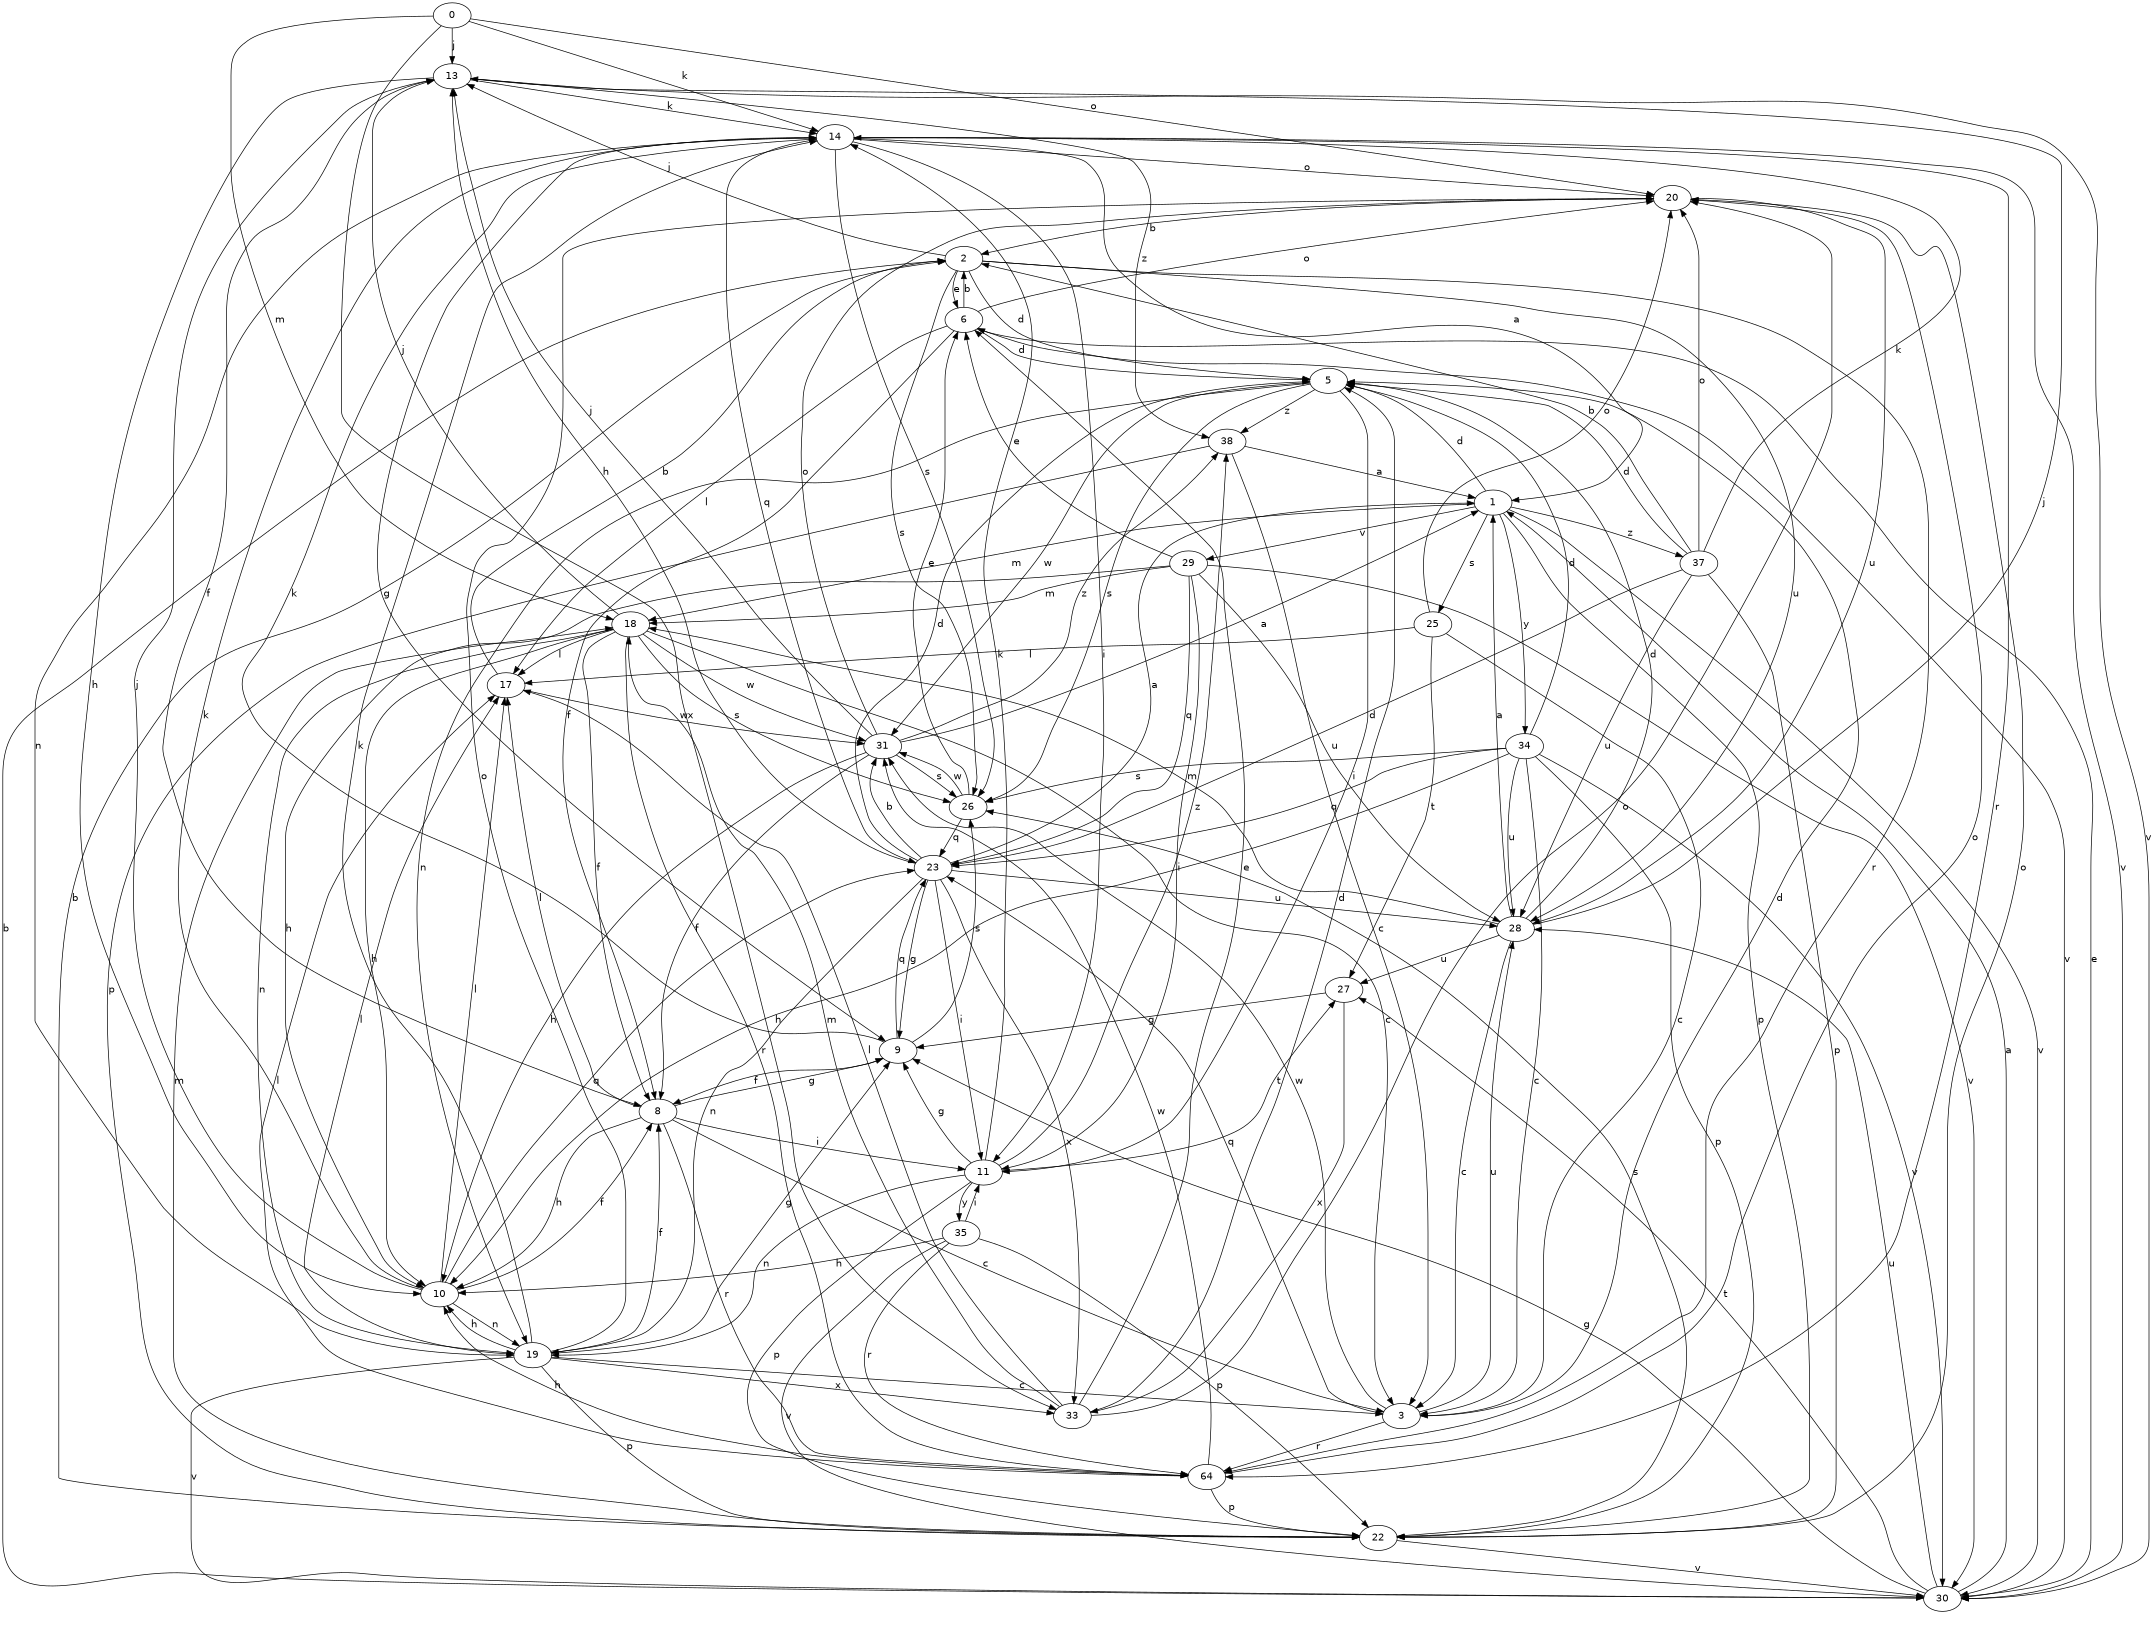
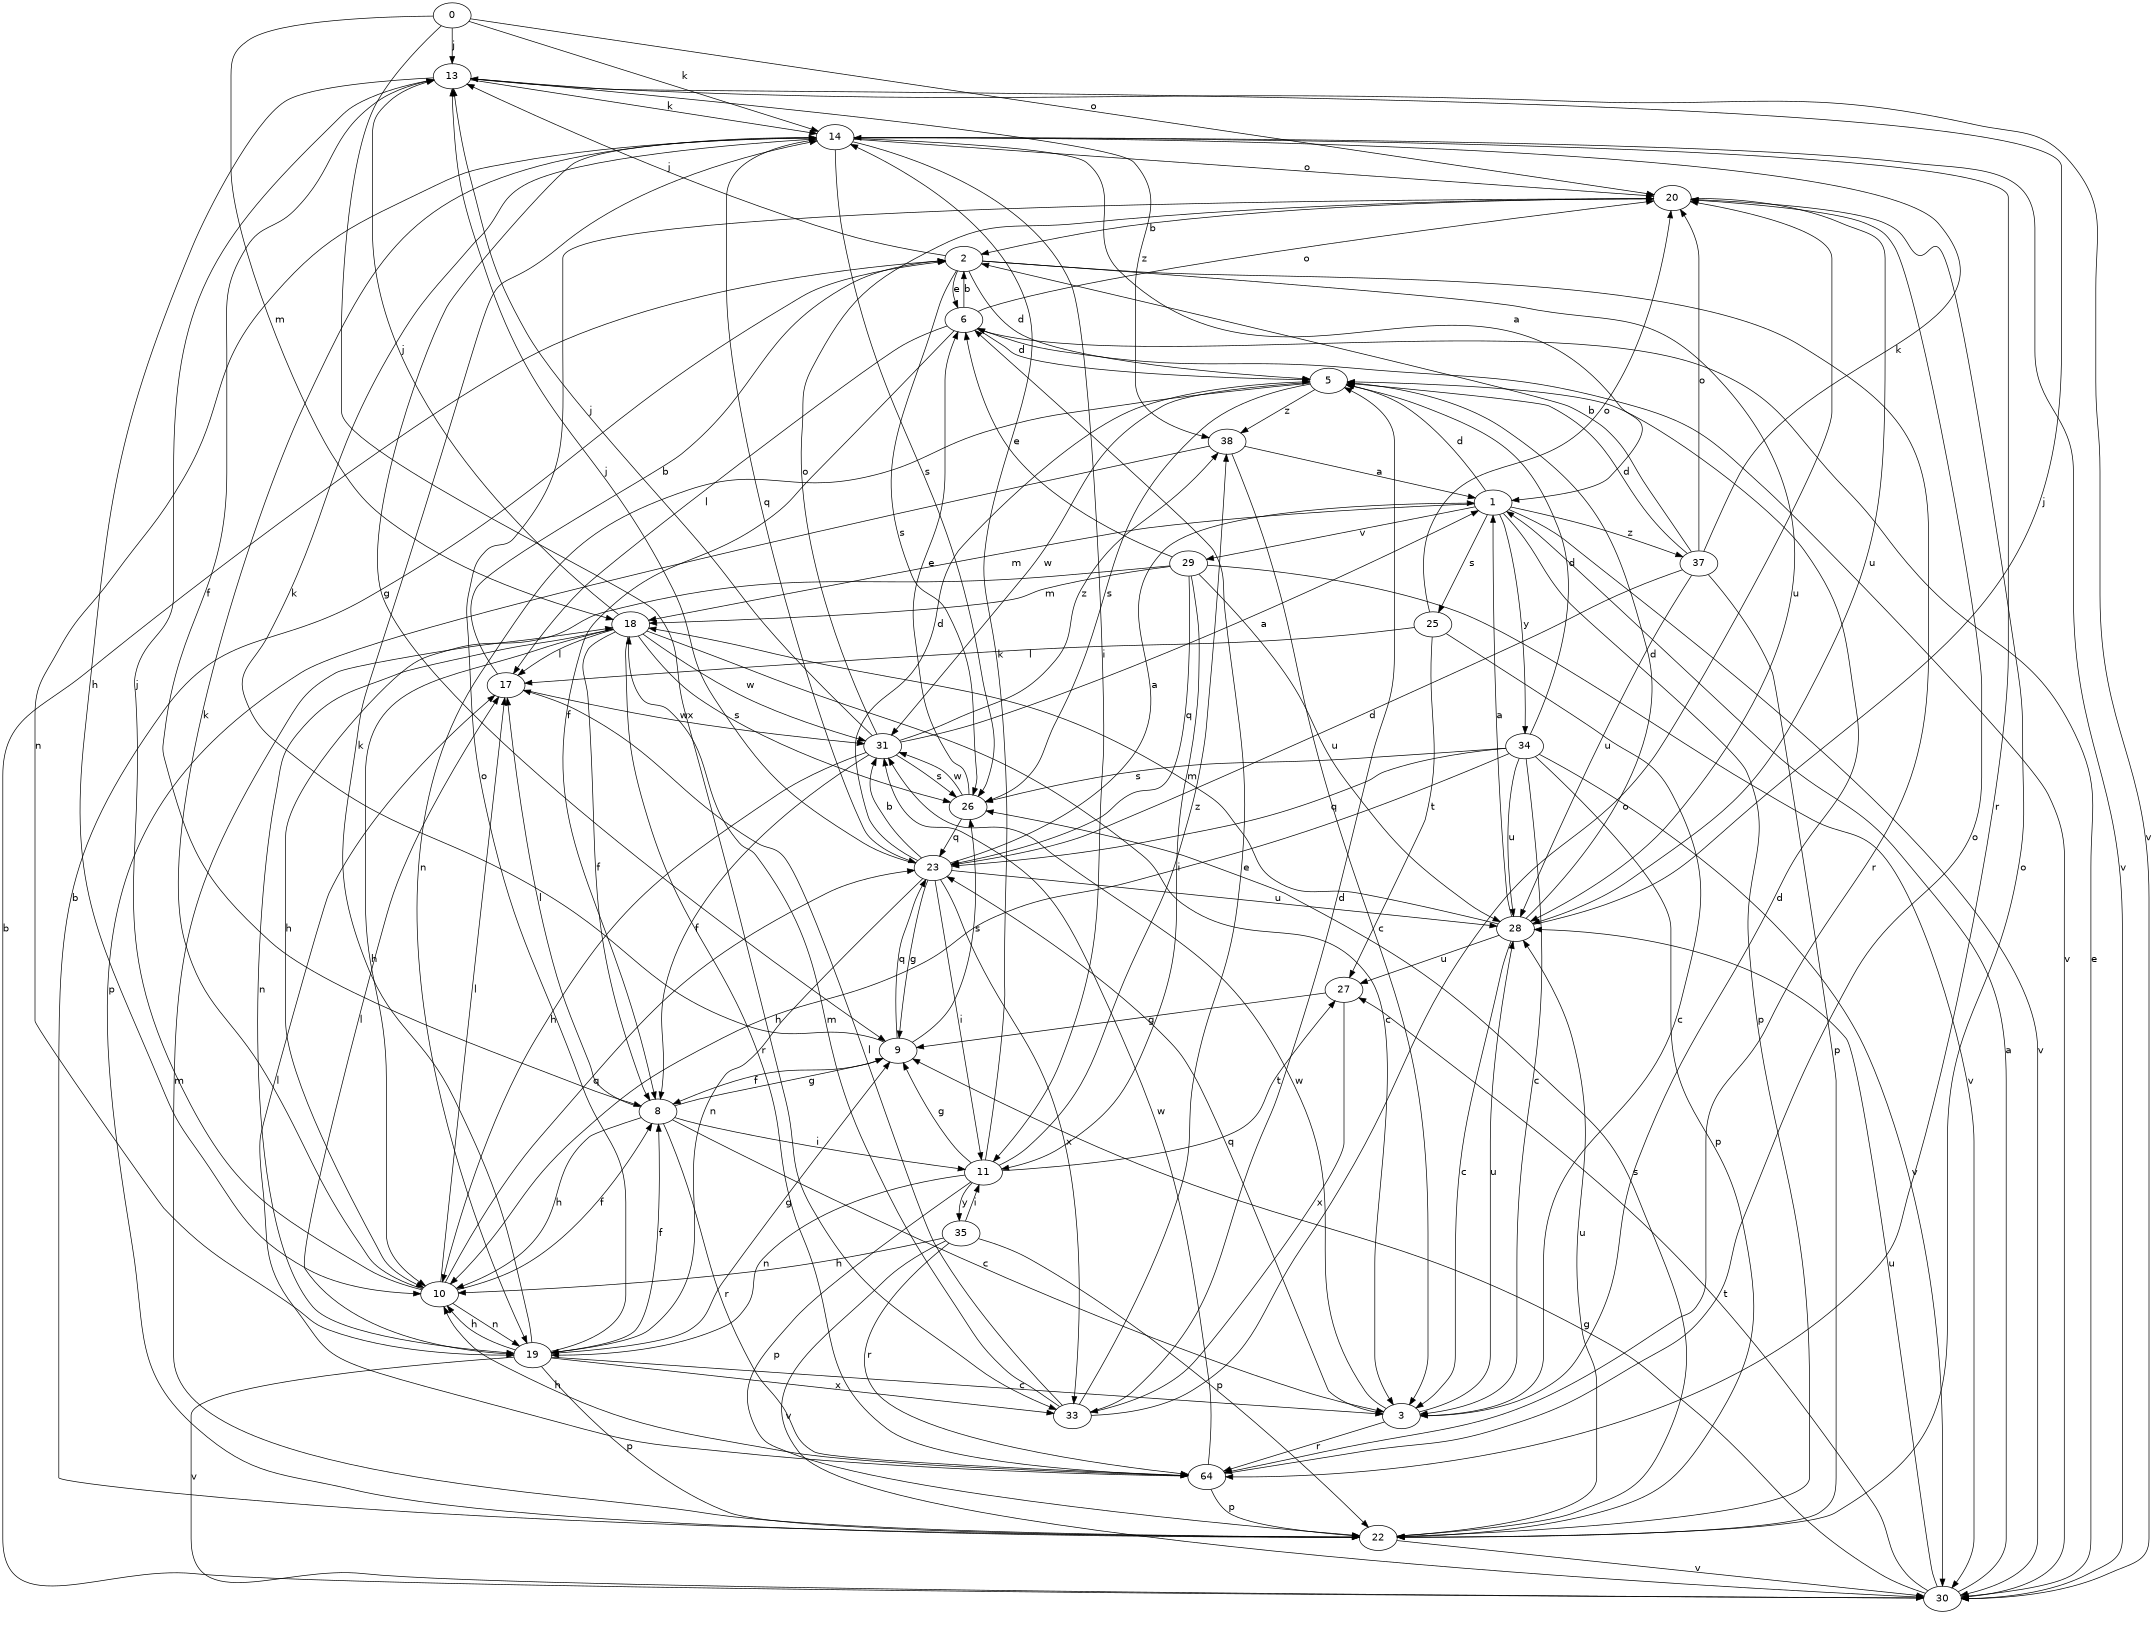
(606, 472) -> (606, 472)
(1318, 852) -> none
none -> (1580, 1315)
